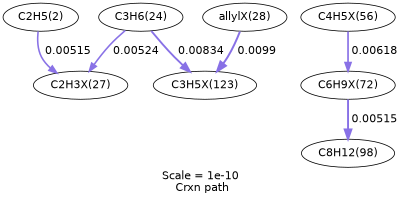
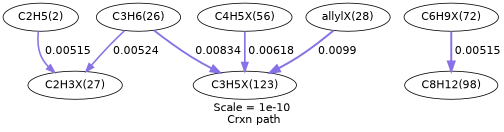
(141, 17) -> (138, 17)
(348, 47) -> (245, 47)
